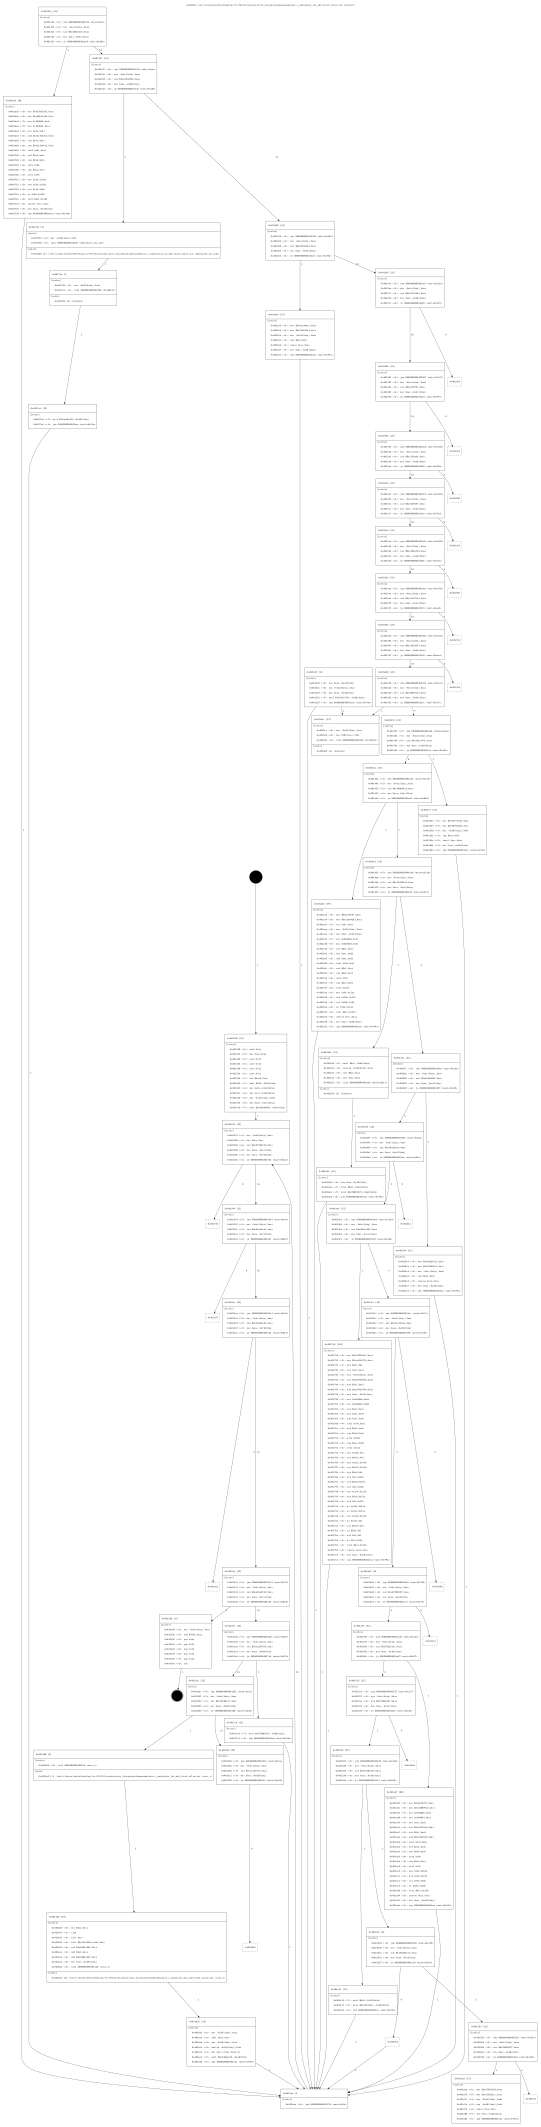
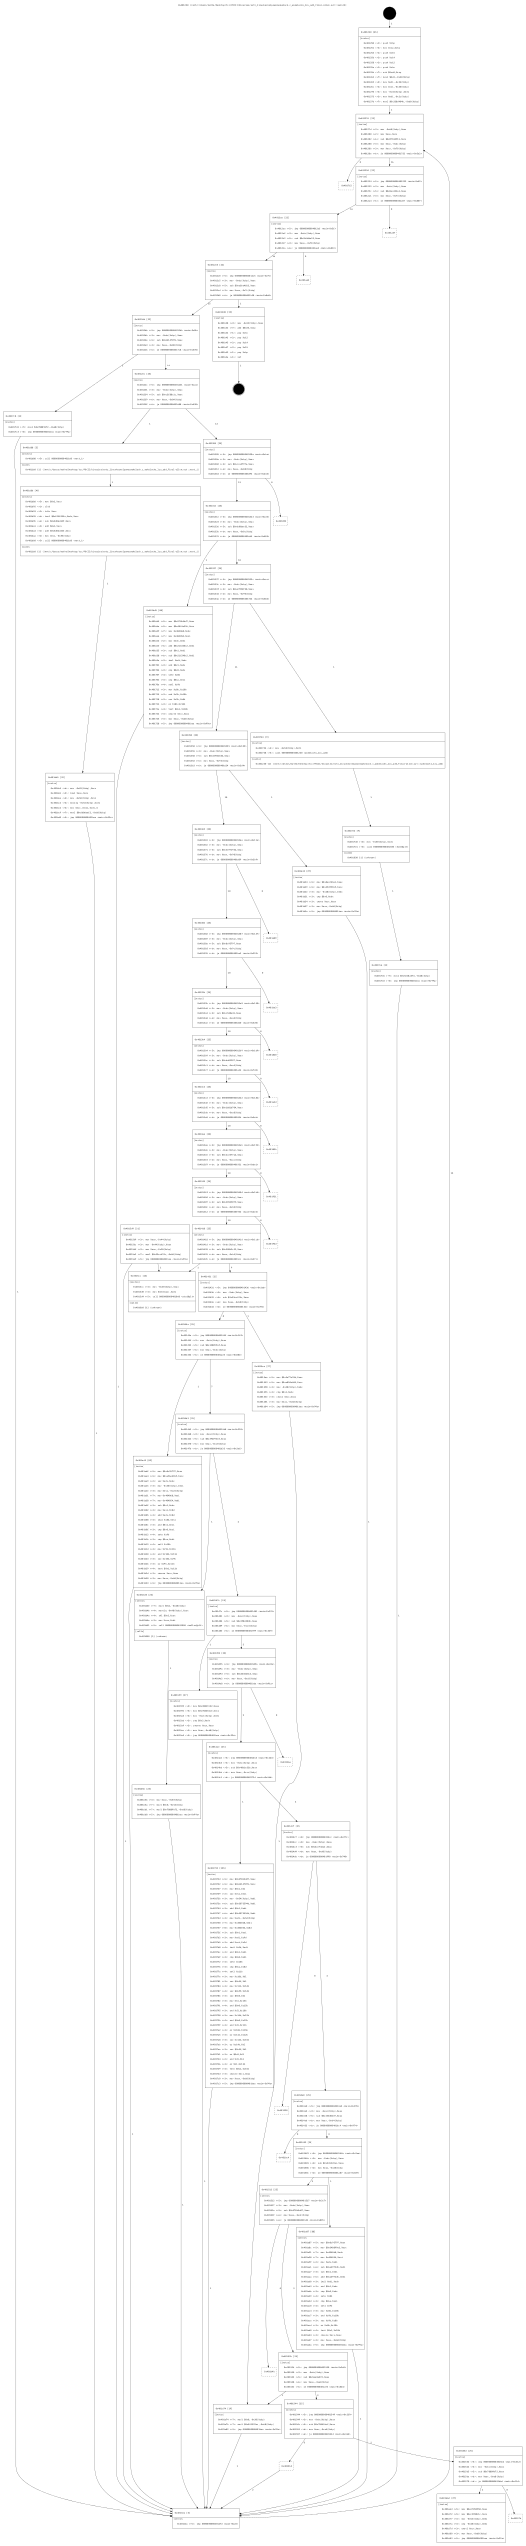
none -> (237, 489)
(464, 1518) -> (275, 1904)
